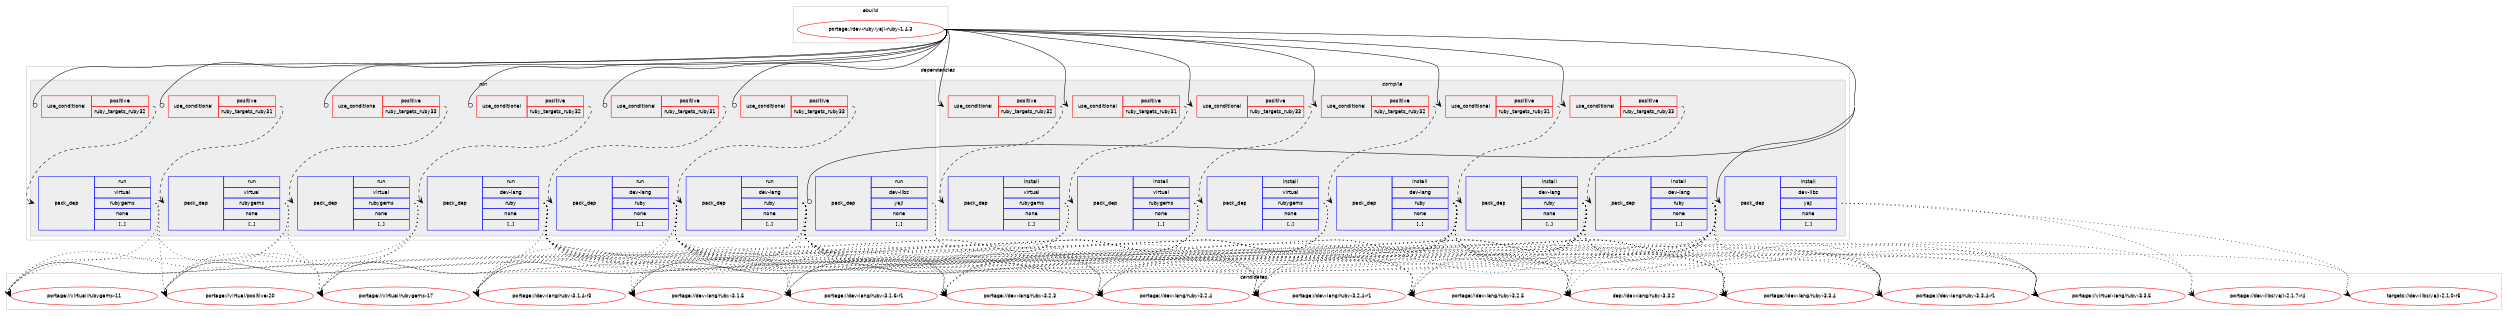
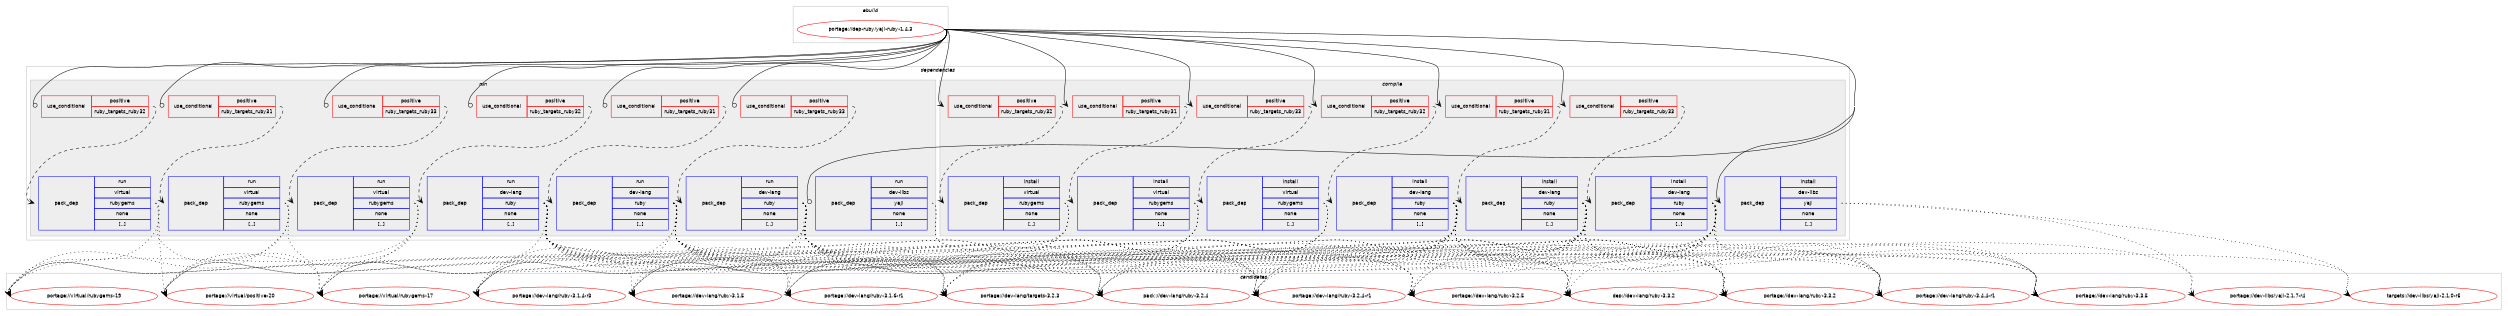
(871, 30) -> (871, 30)
(84, 296) -> (84, 296)
(1020, 296) -> (1020, 296)
(1176, 296) -> (1176, 296)
(1800, 296) -> (1800, 296)
(1956, 296) -> (1956, 296)
(2112, 296) -> (2112, 296)
